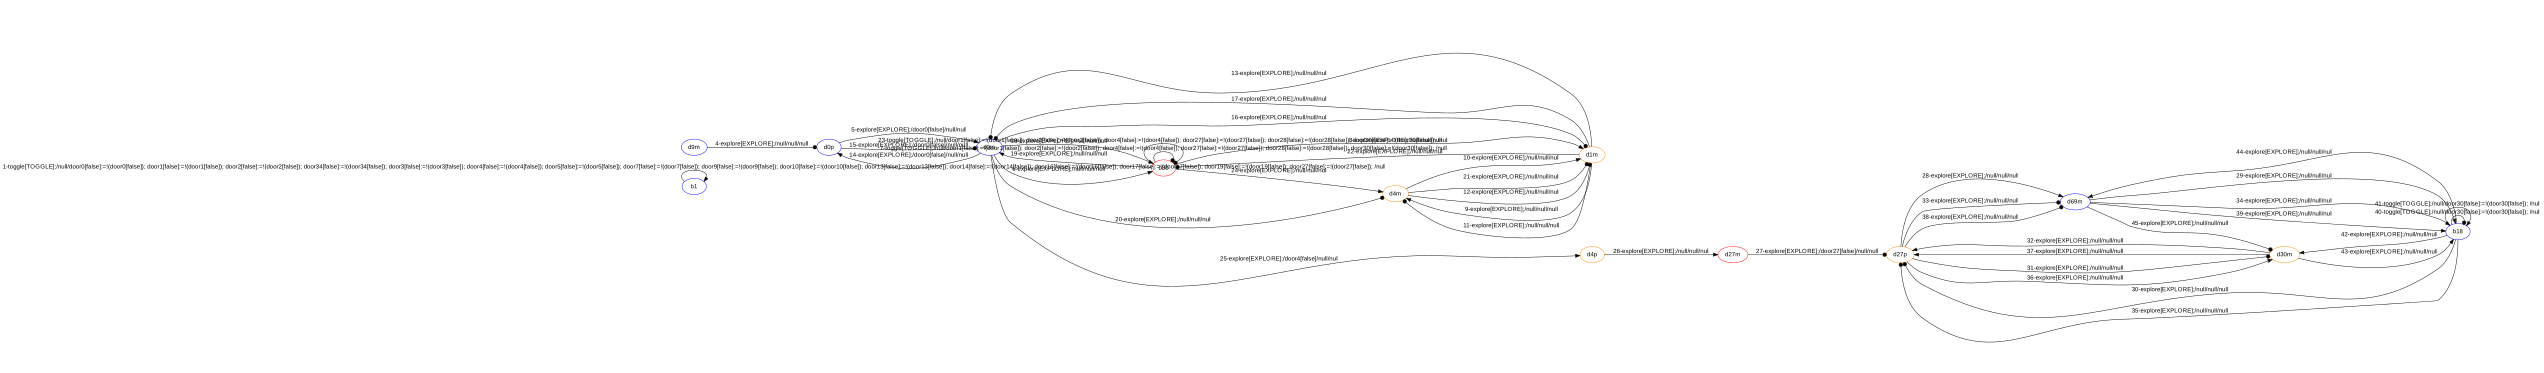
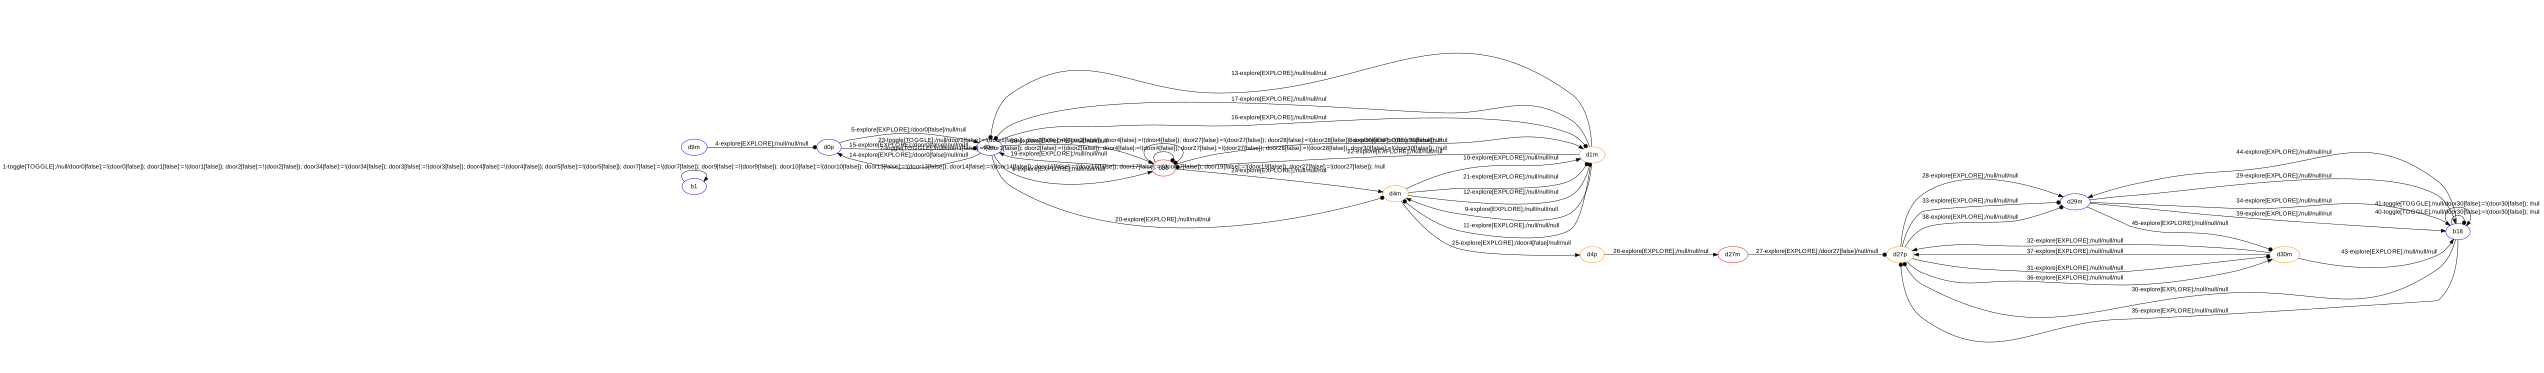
(2075, 202) -> (2075, 202)
(2376, 246) -> none
(1250, 278) -> (1479, 252)
